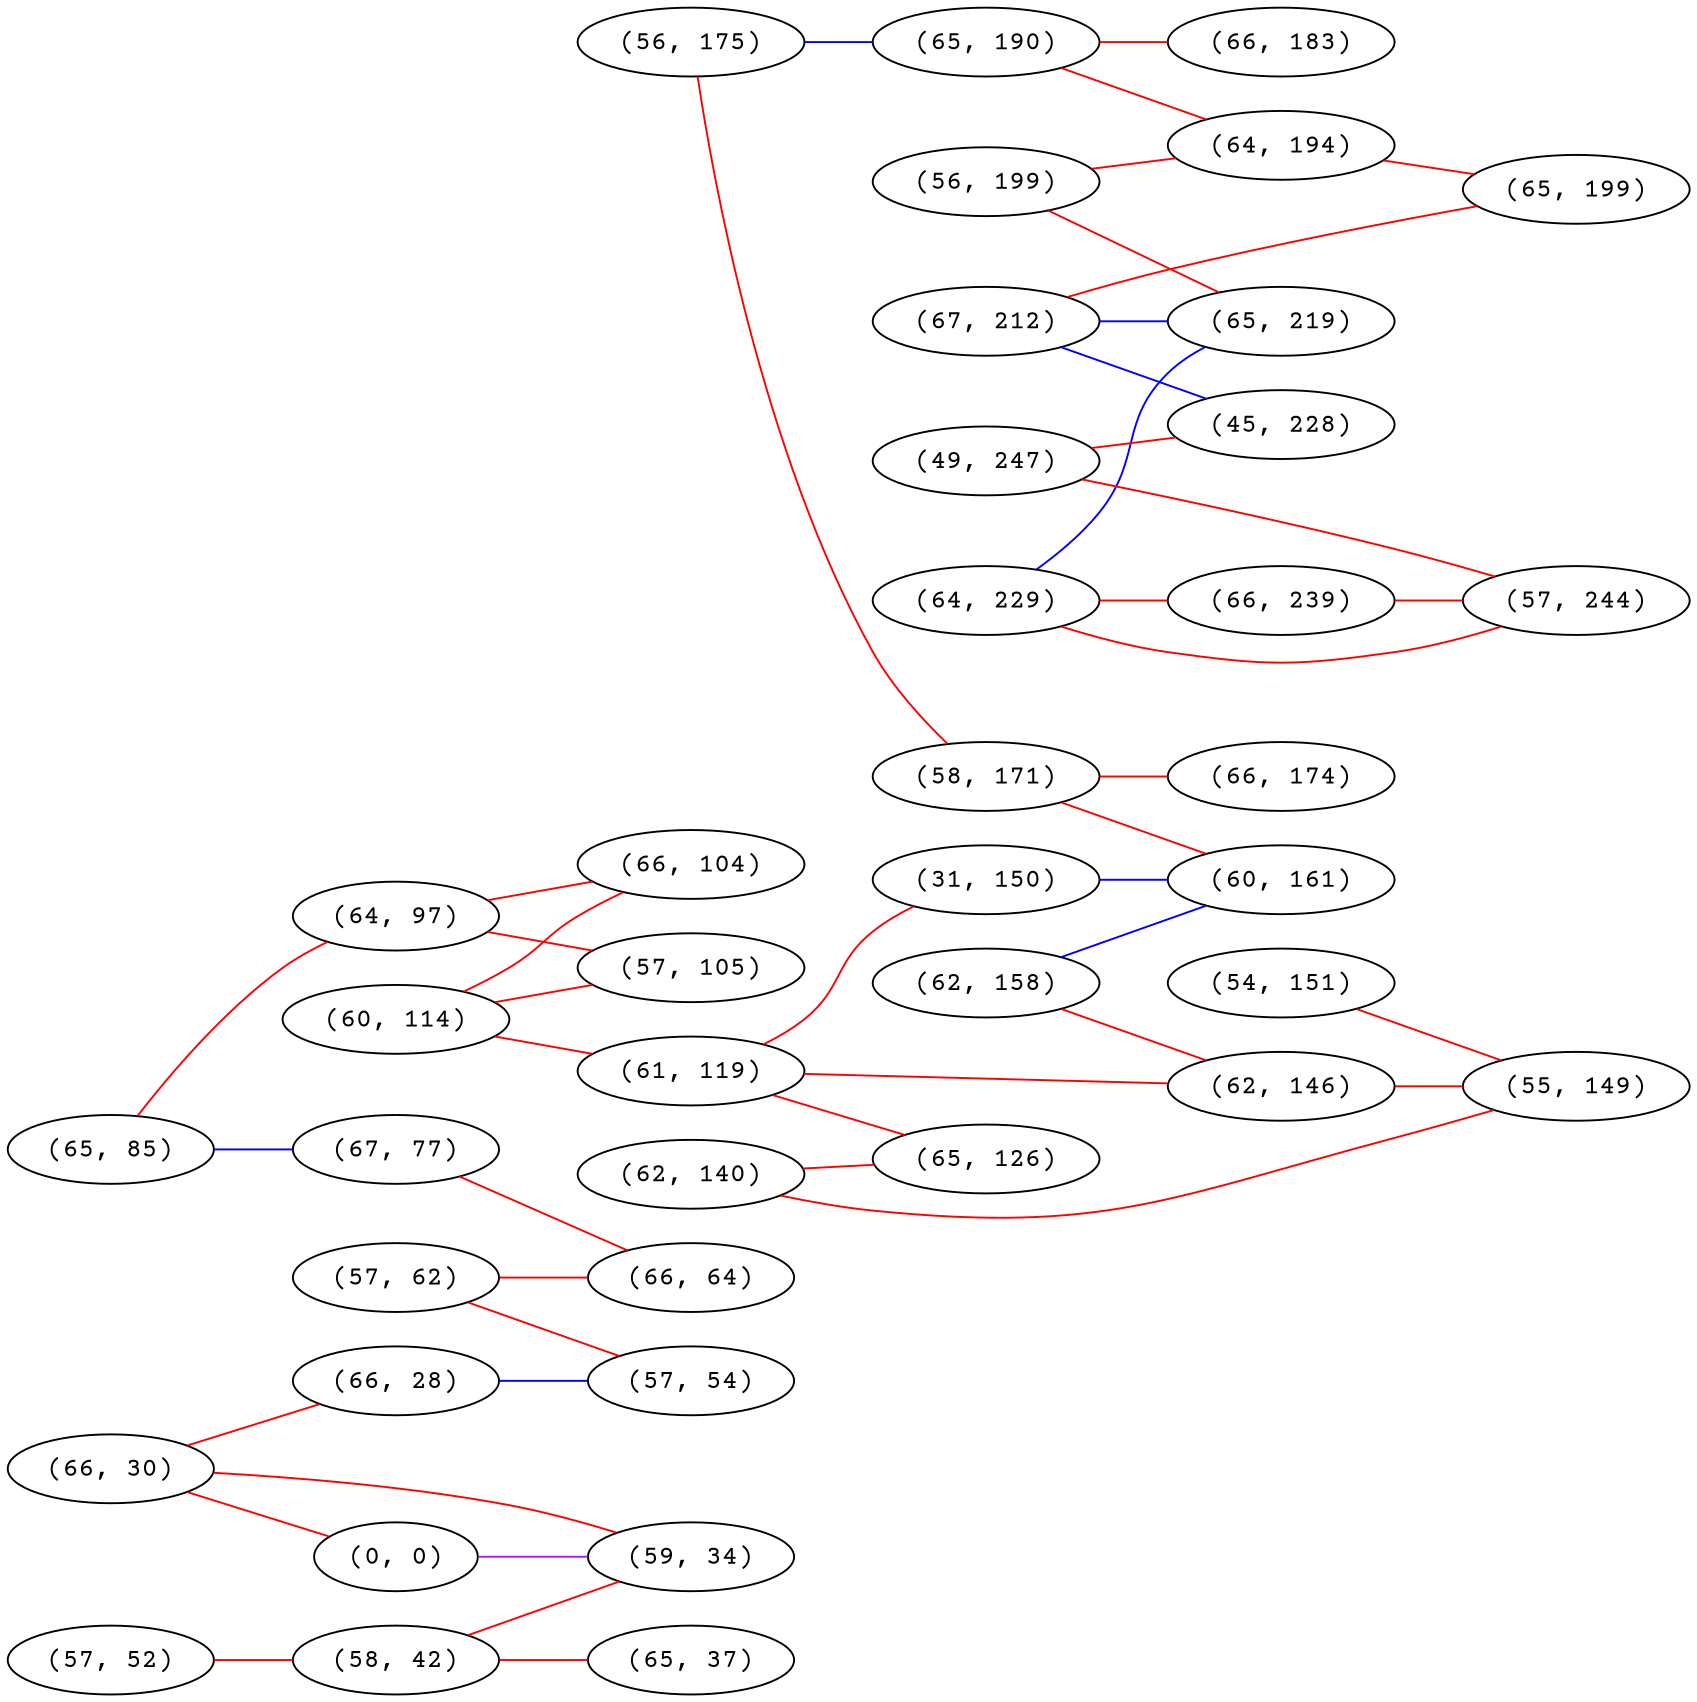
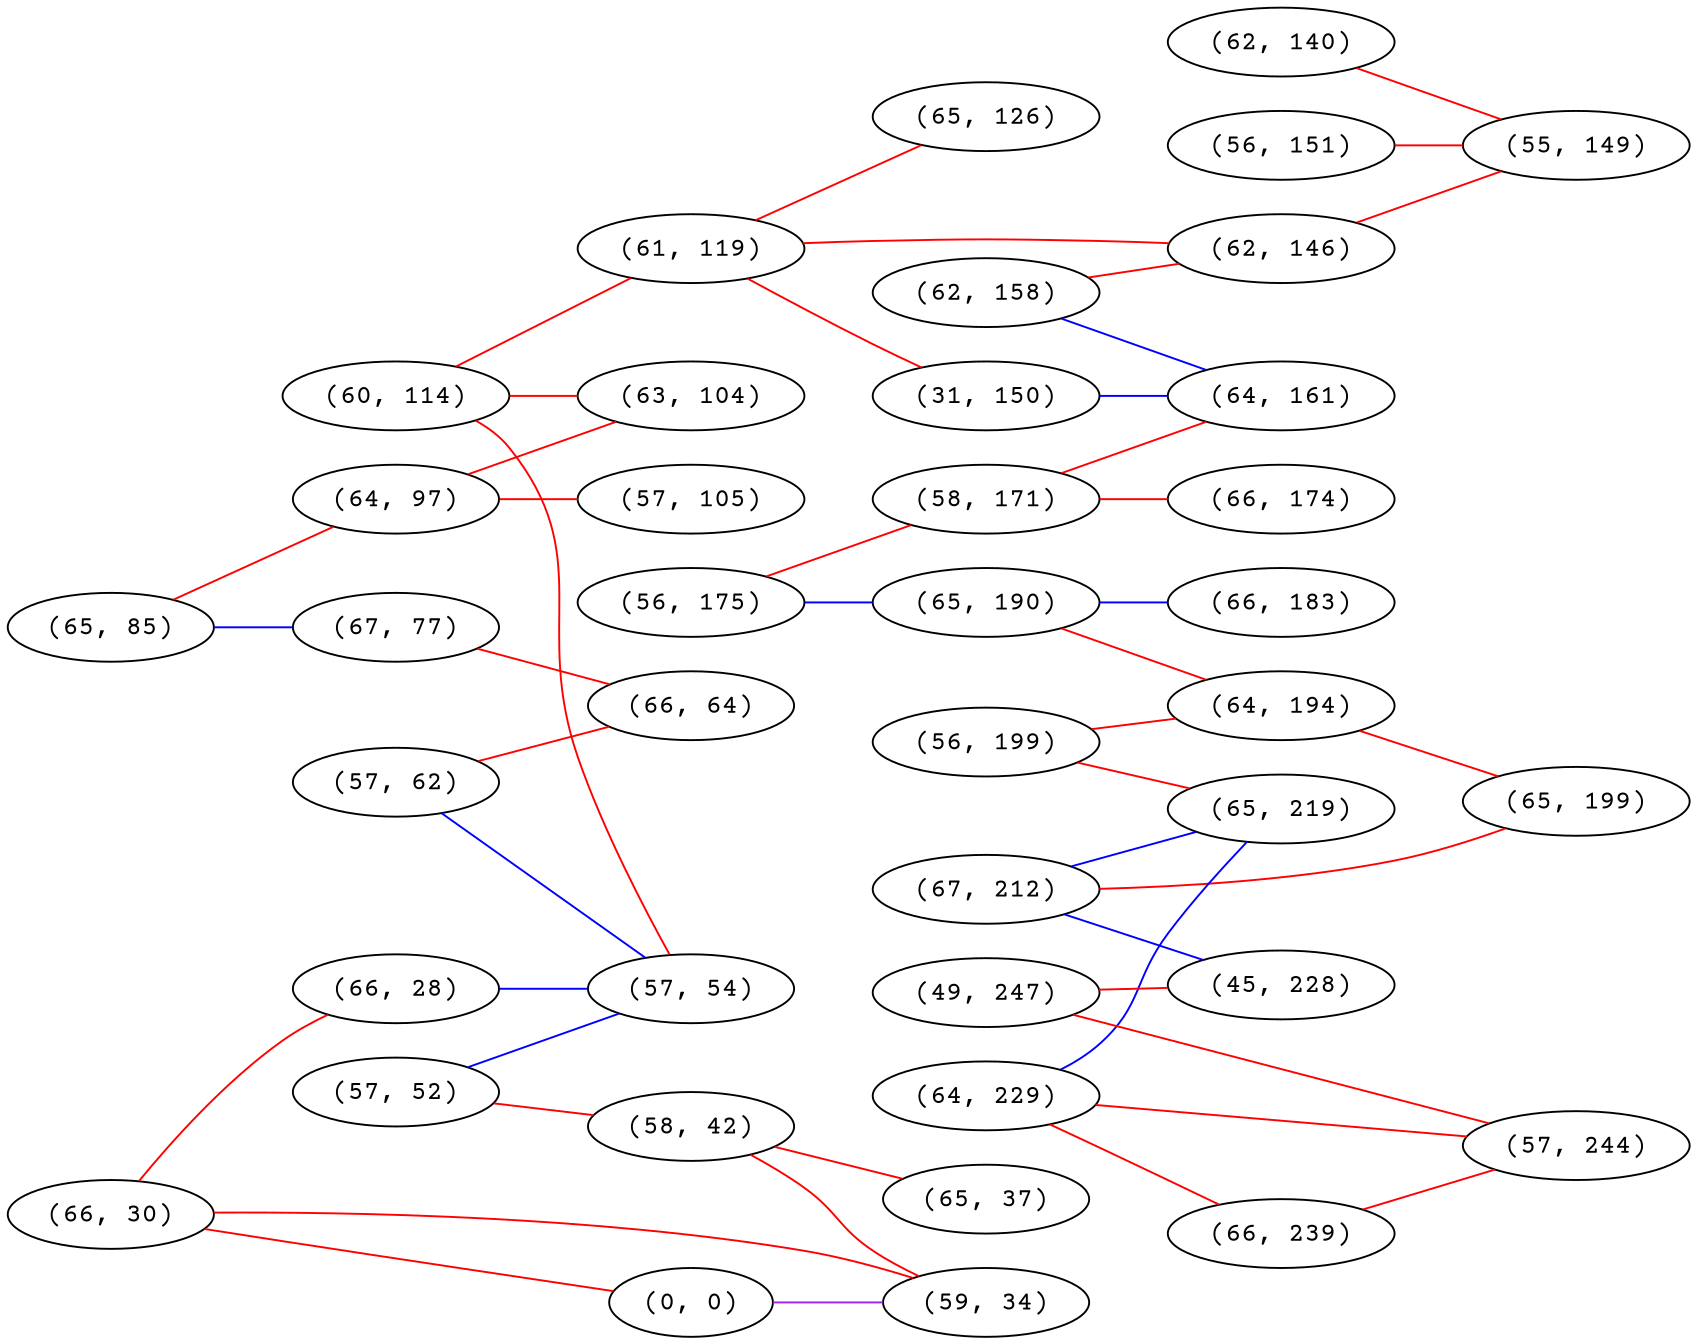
(1134, 42) -> (1134, 602)
(691, 864) -> (691, 396)
(1281, 880) -> (1281, 396)
(1281, 983) -> (1281, 145)
(544, 993) -> (562, 685)
none -> (544, 1040)
(839, 1167) -> none
(544, 1329) -> (543, 885)
